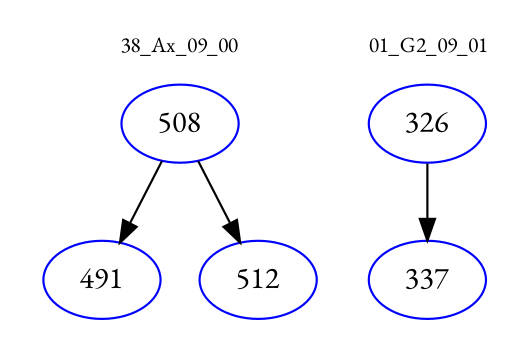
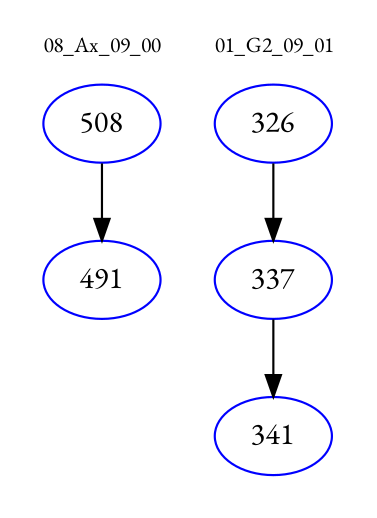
(180, 47) -> (103, 47)
(258, 280) -> none
none -> (273, 436)
